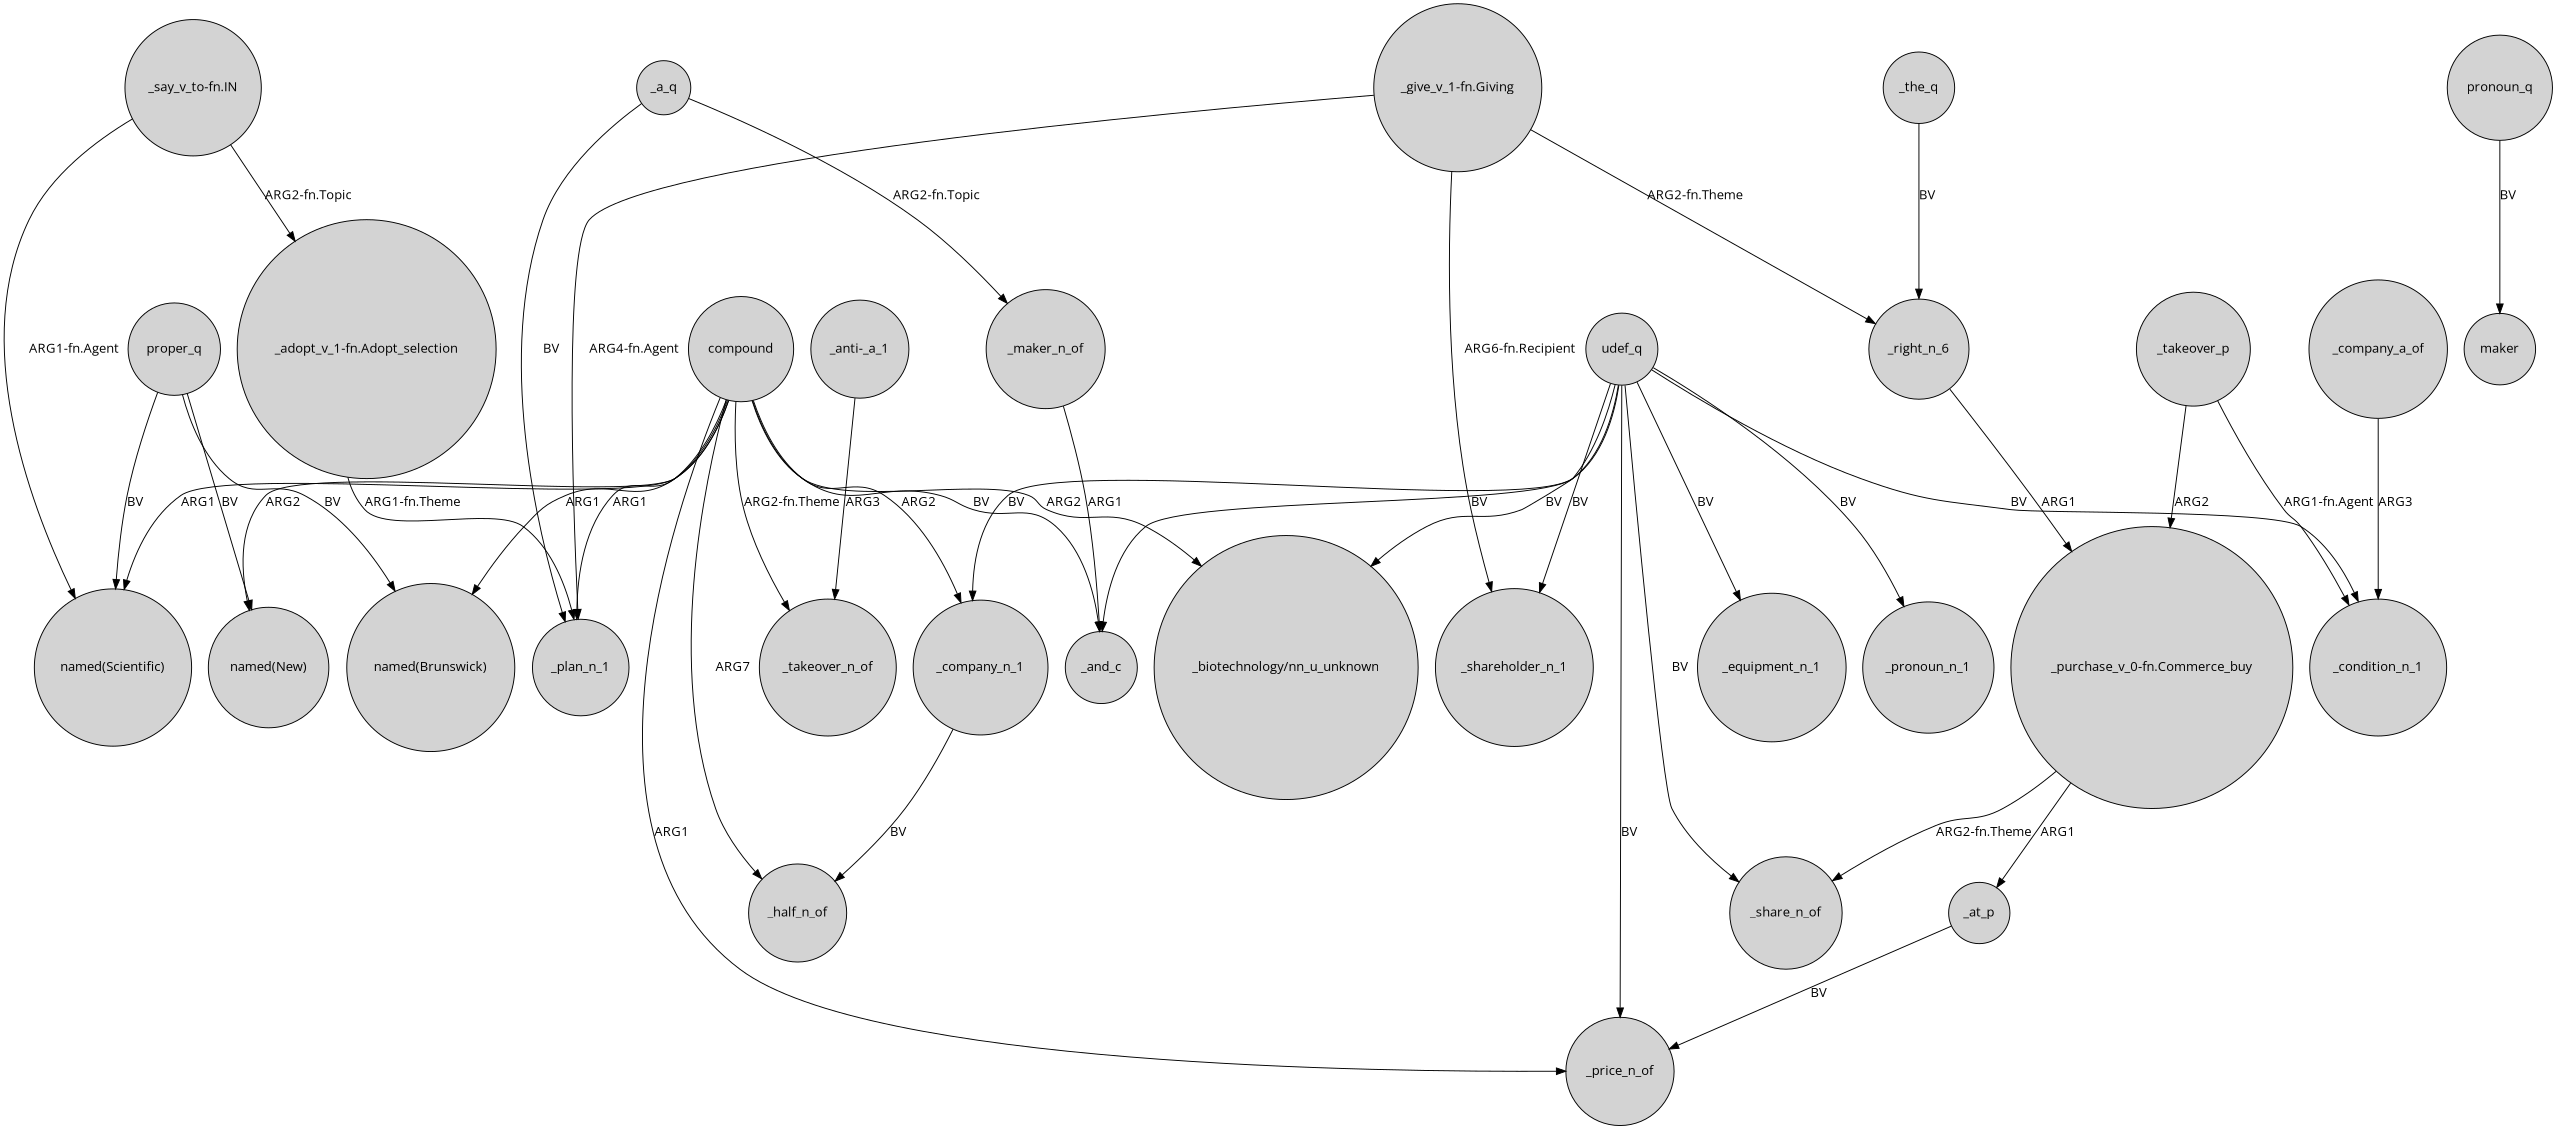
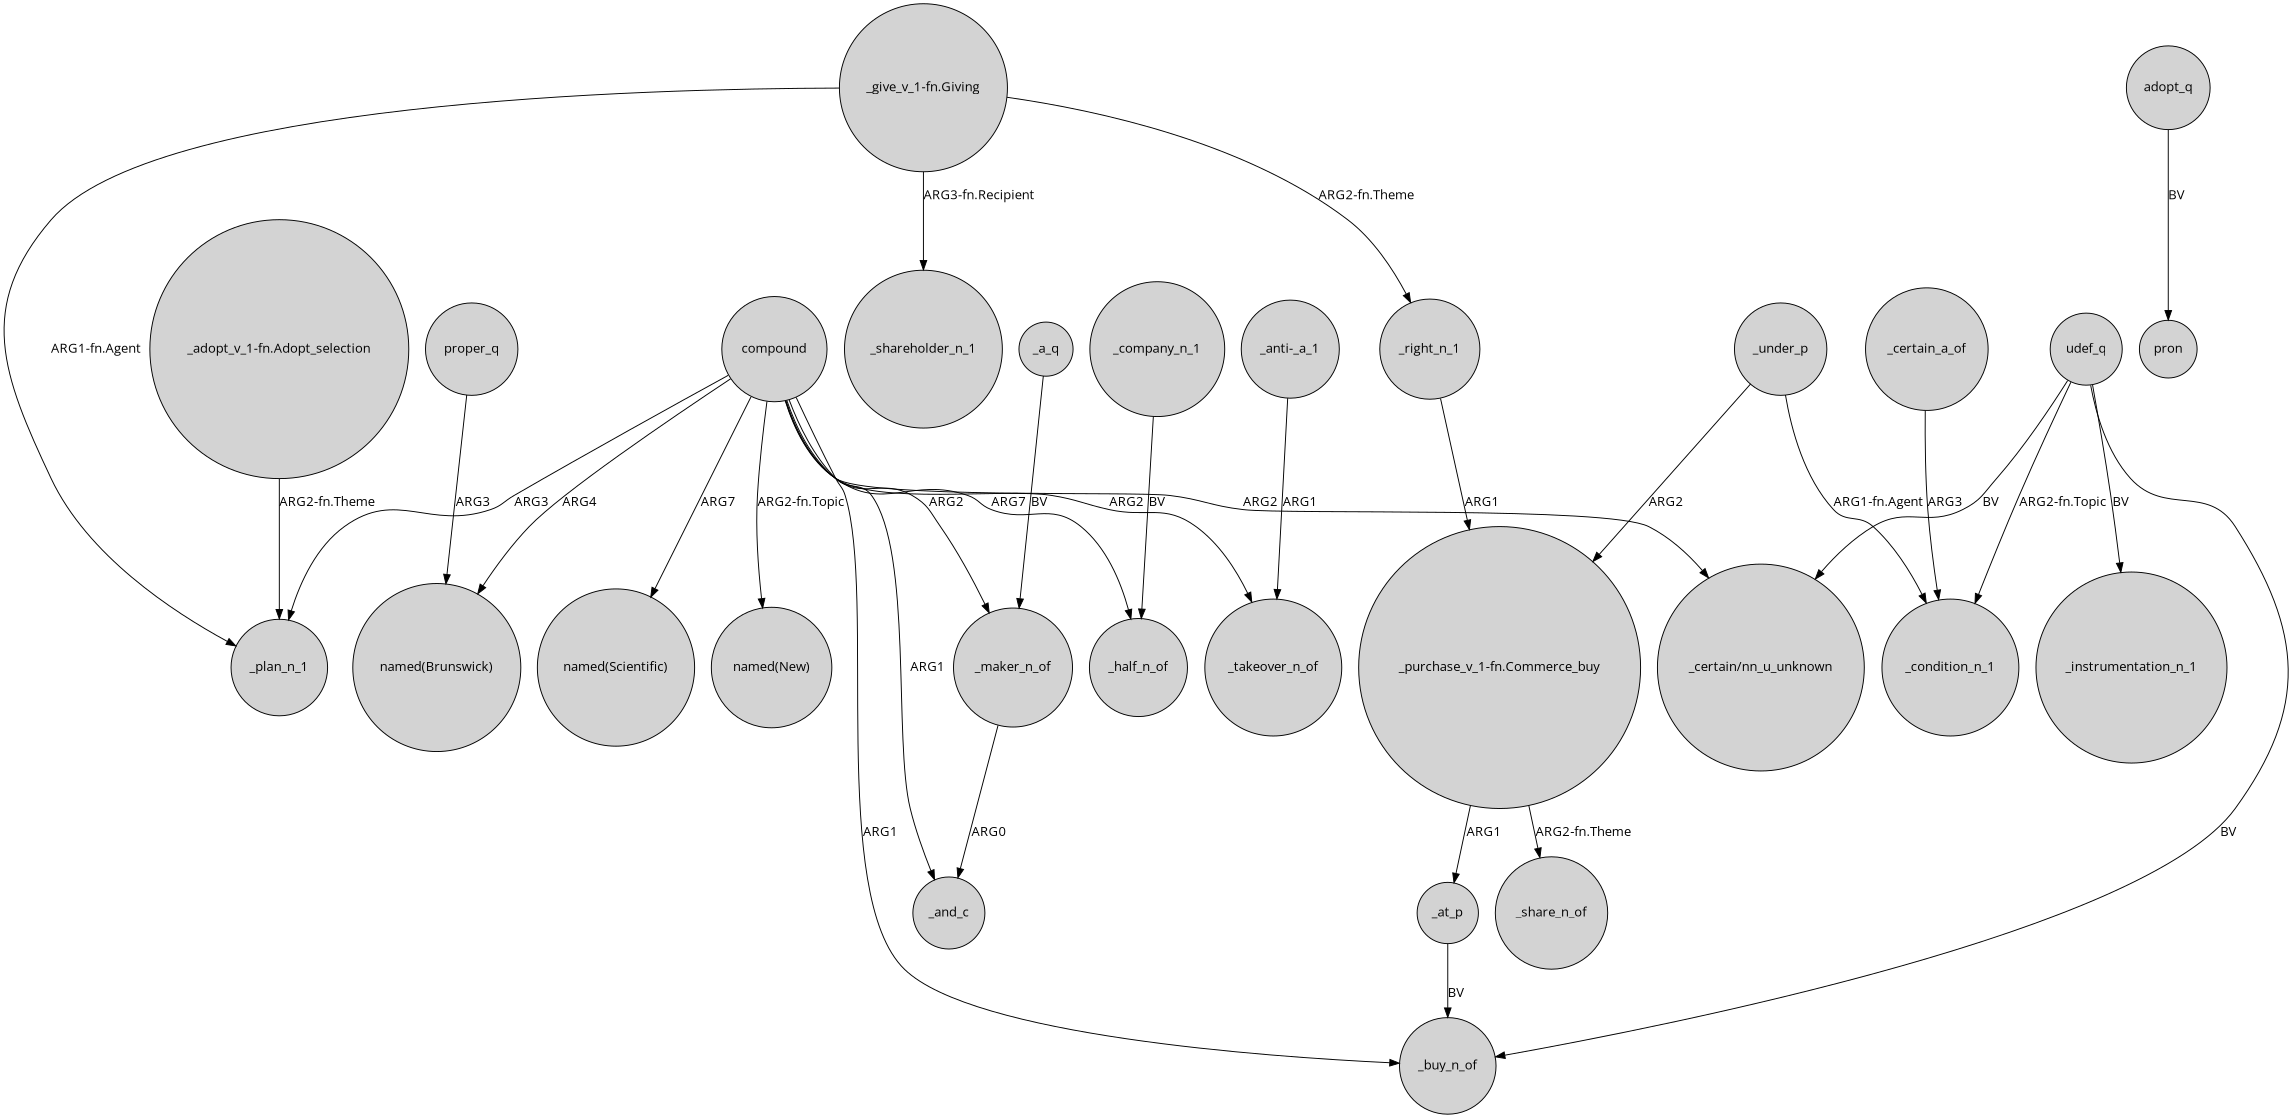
(193, 88) -> none
(1919, 88) -> none
(2500, 88) -> (2168, 88)
(937, 196) -> (1039, 503)
(522, 340) -> none
(634, 349) -> (96, 349)
(1520, 349) -> (979, 196)
(1919, 349) -> (1430, 349)
(2193, 349) -> (1781, 349)
(2378, 349) -> (1927, 349)
(2500, 349) -> (2168, 349)
(130, 484) -> none
(1577, 484) -> none
(1291, 485) -> none
(218, 497) -> none
(893, 502) -> (920, 501)
(1359, 502) -> none
(198, 503) -> (718, 503)
(283, 503) -> (801, 503)
(333, 503) -> (473, 503)
(413, 503) -> (327, 503)
(583, 503) -> (580, 503)
(630, 503) -> (532, 503)
(792, 503) -> (1127, 503)
(863, 503) -> (1300, 503)
(982, 503) -> (928, 668)
(1106, 503) -> (989, 833)
(2019, 503) -> (2063, 503)
(1650, 643) -> none
(1286, 668) -> (1761, 668)
(1772, 668) -> none
(1928, 668) -> (2131, 668)
(2152, 668) -> (1500, 668)
(1620, 1071) -> (1448, 1066)
